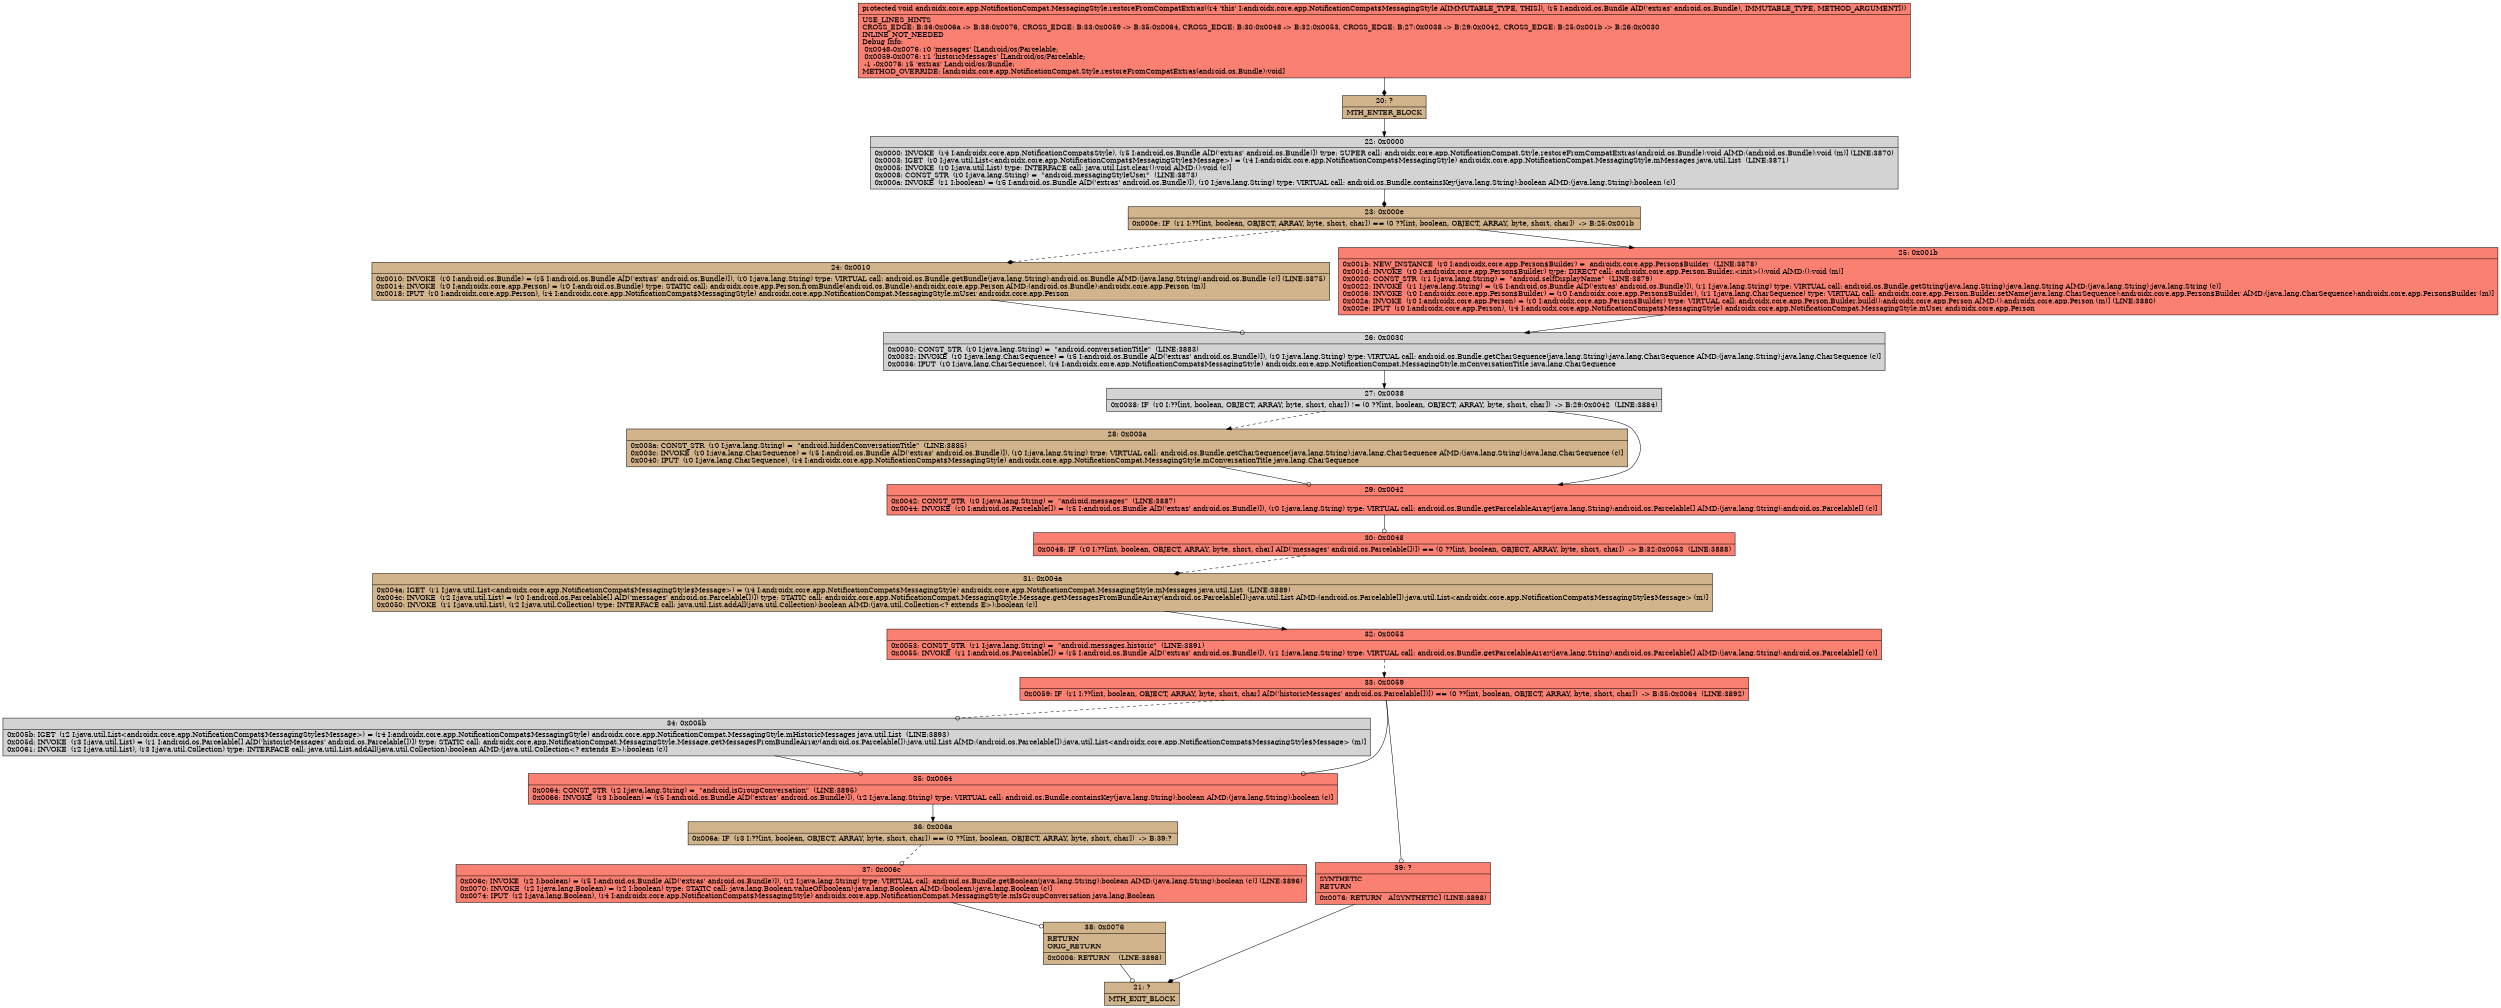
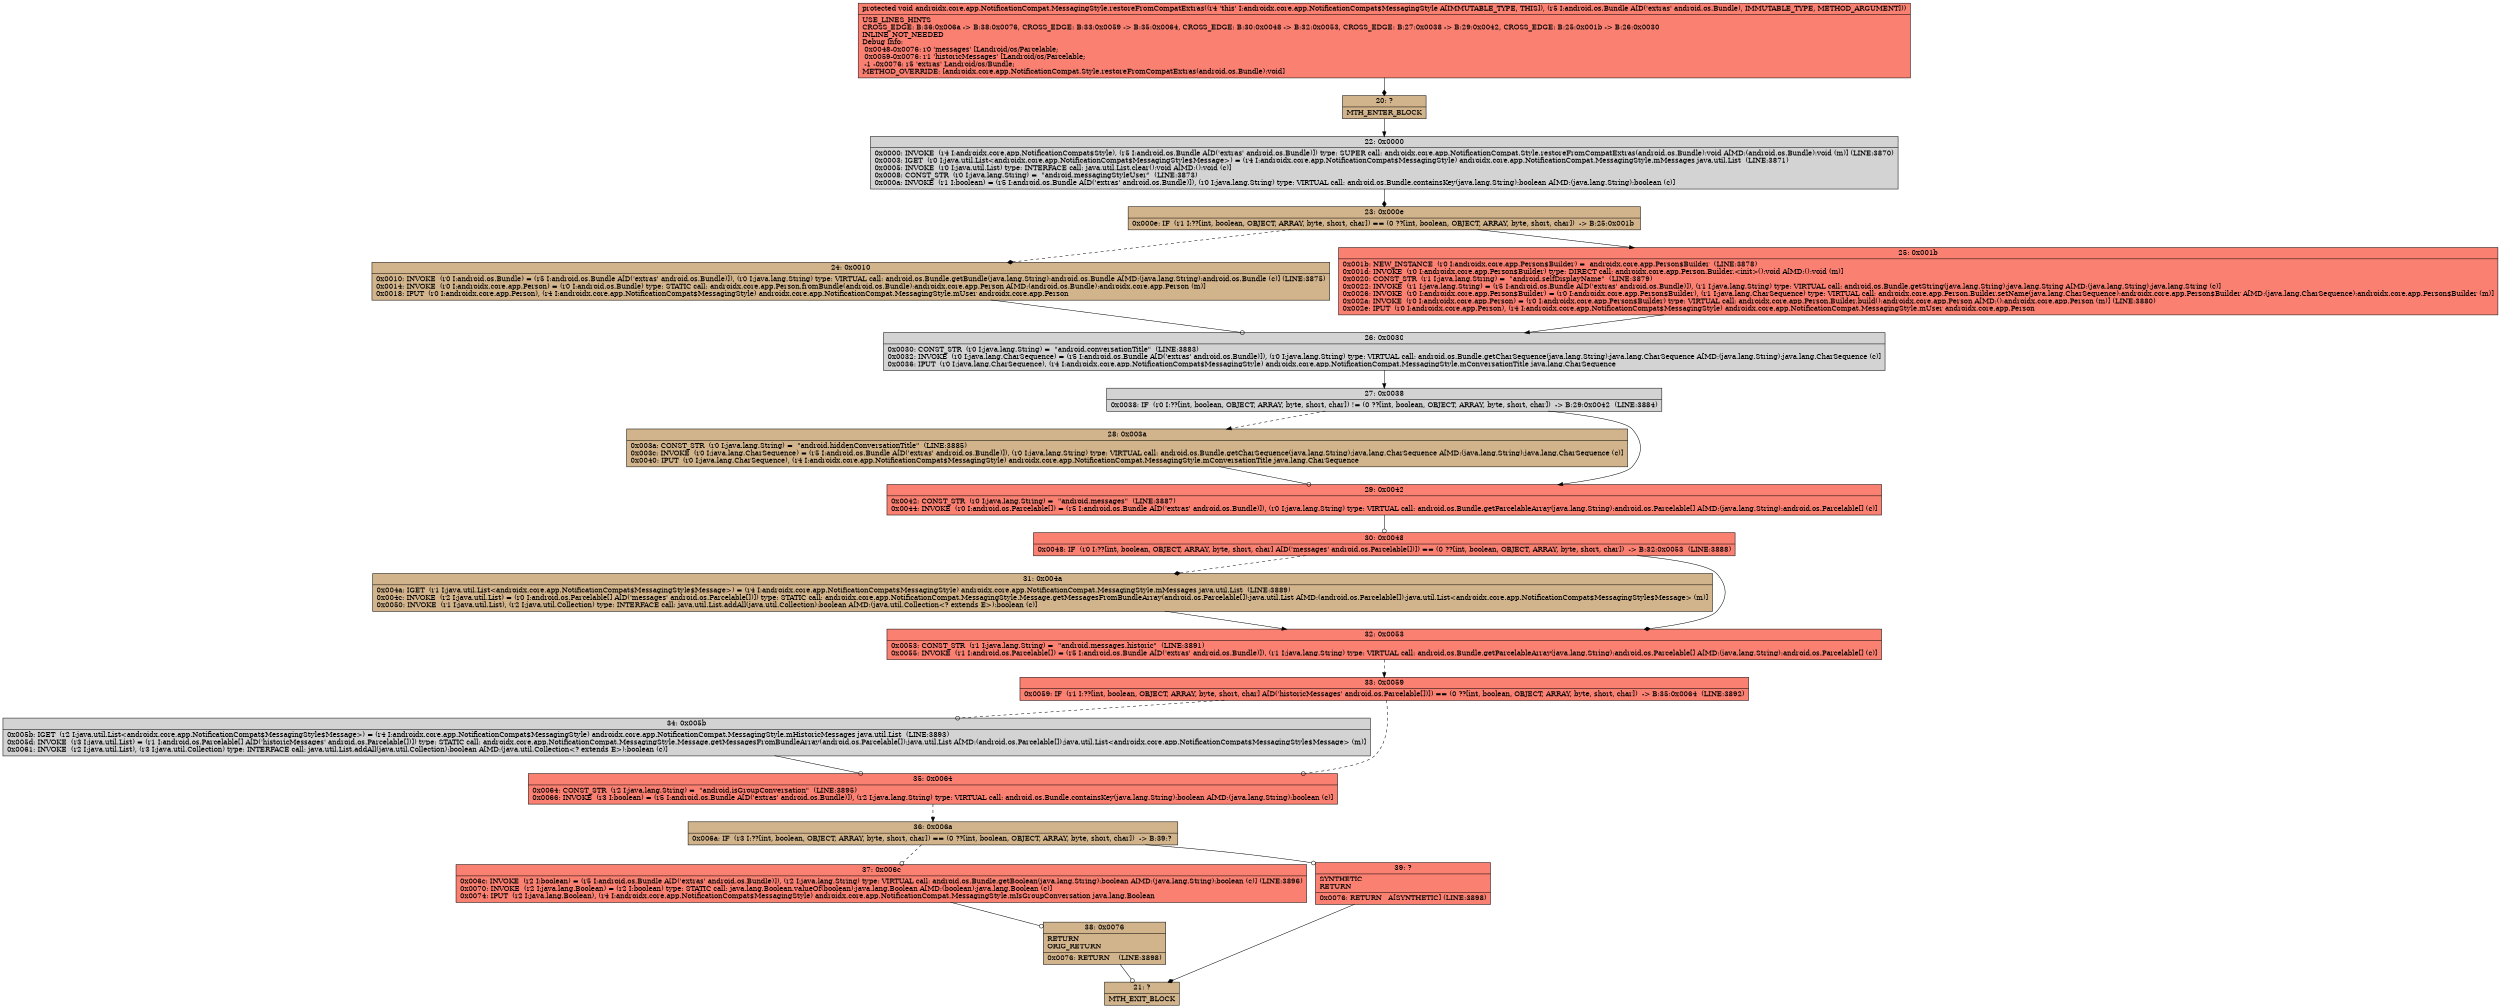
none -> (1724, 586)
(1369, 759) -> (1369, 759)
(1394, 779) -> (1229, 852)
(933, 811) -> (933, 811)
(1105, 958) -> (1105, 958)
